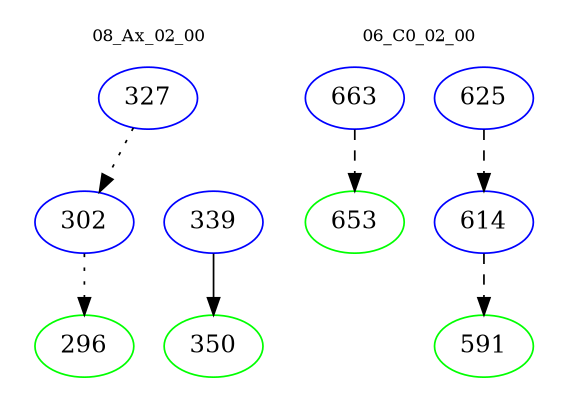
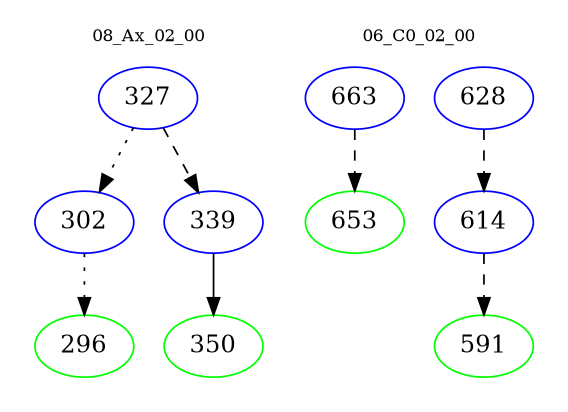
(484, 98) -> (484, 98)
none -> (177, 152)
